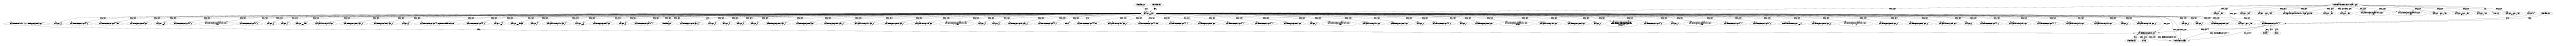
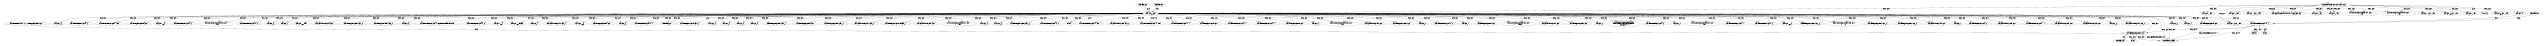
(895, 24) -> (896, 24)
(1792, 24) -> (1787, 24)
